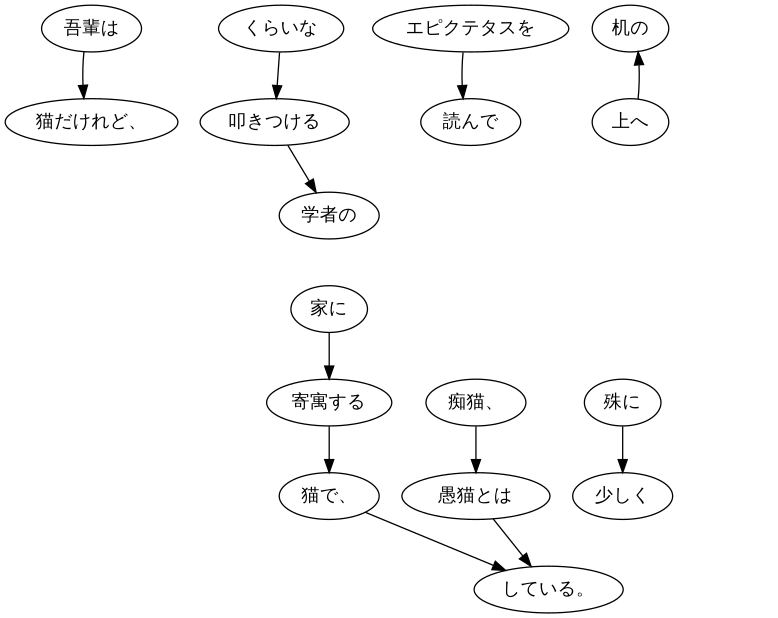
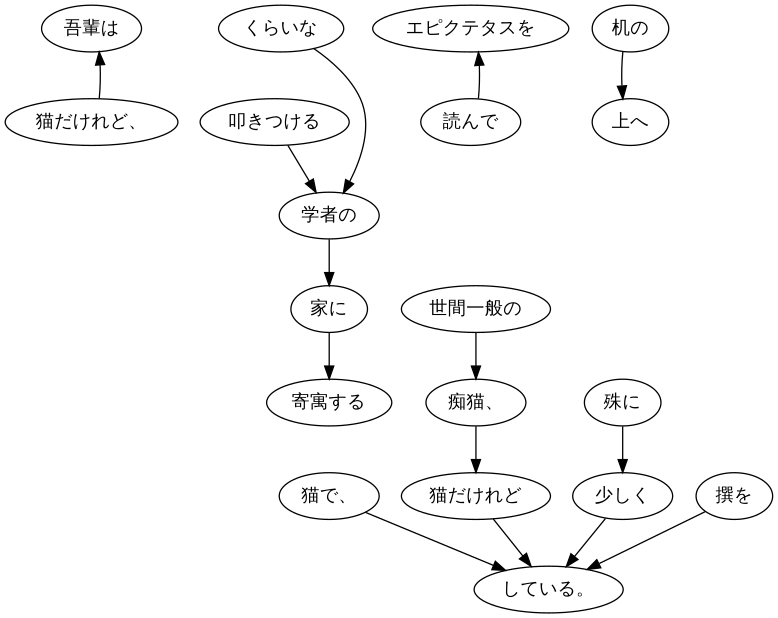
(83, 69) -> (100, 82)
(278, 69) -> (363, 107)
(462, 69) -> (479, 82)
(639, 82) -> (622, 69)
none -> (329, 256)
none -> (476, 309)
(329, 443) -> none
(476, 496) -> (476, 496)
none -> (734, 496)
none -> (590, 537)
